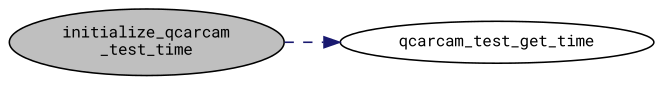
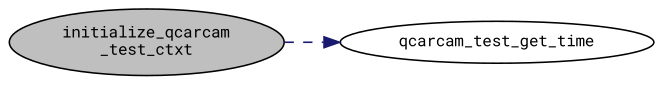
(147, 42) -> (147, 42)
